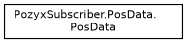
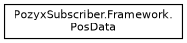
(94, 22) -> (94, 22)
